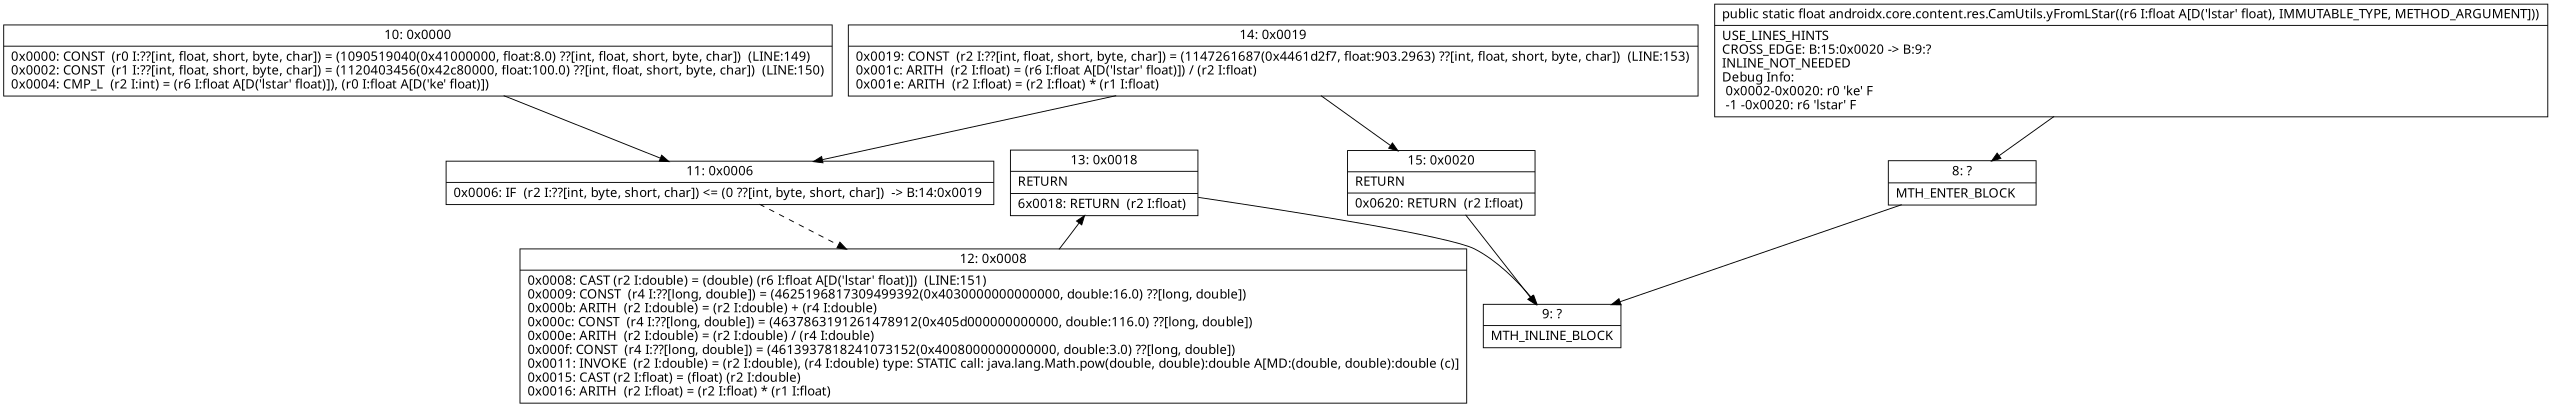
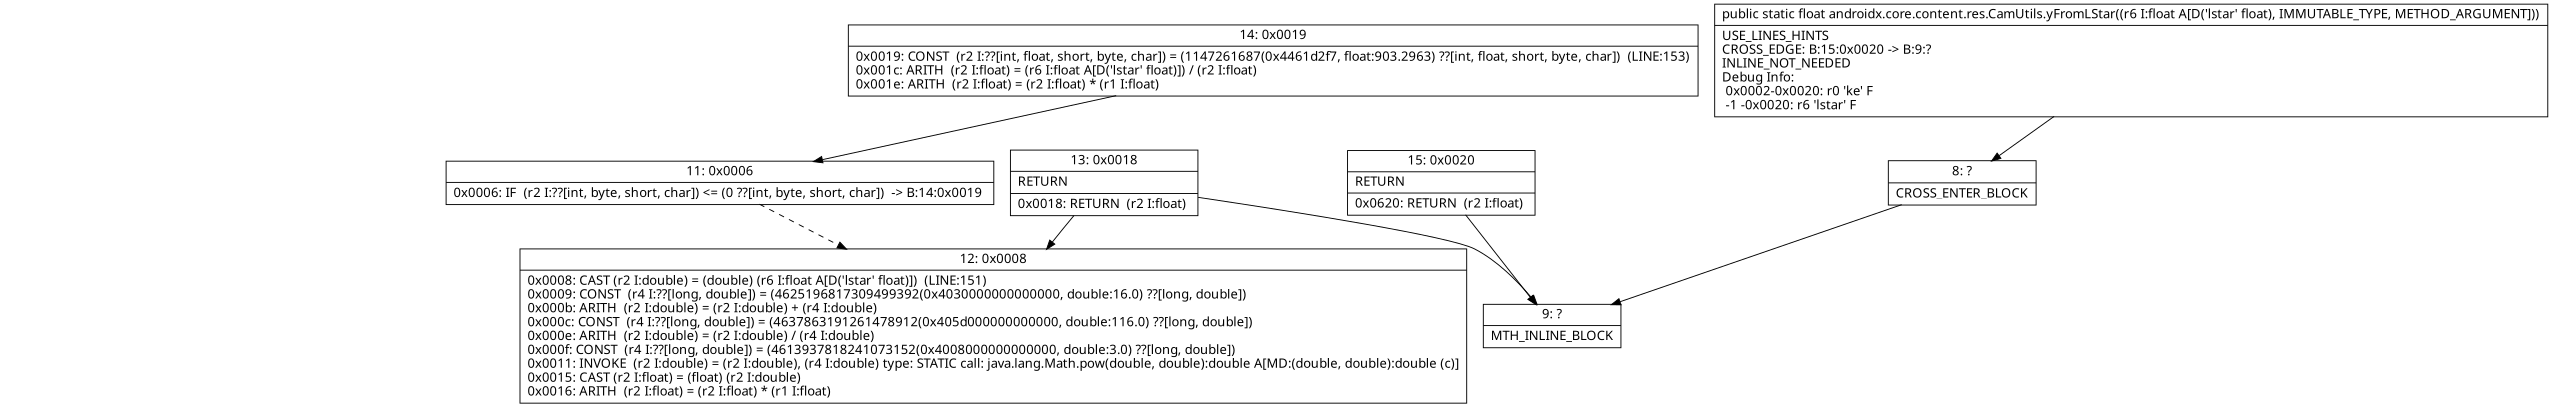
(418, 60) -> none
(1356, 121) -> none
(1956, 193) -> (1962, 193)
(1104, 204) -> (1104, 204)
(1069, 236) -> (1063, 229)
